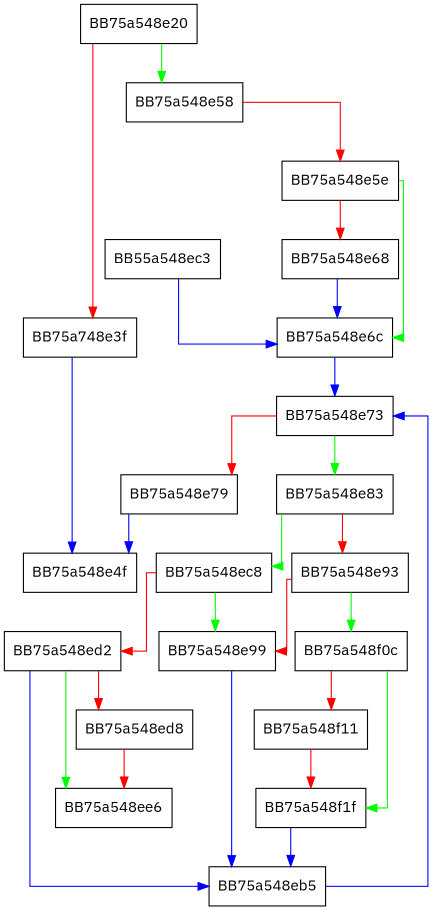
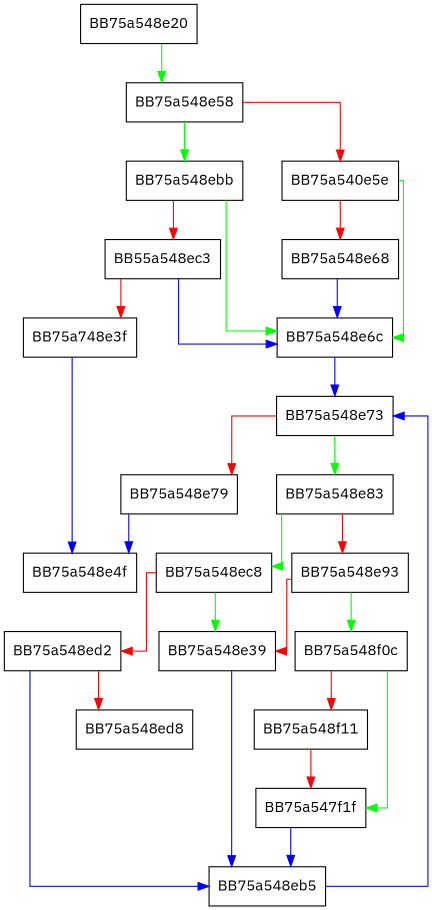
(93, 175) -> (121, 293)
none -> (185, 181)
(340, 181) -> (340, 181)
(217, 651) -> (217, 651)
(114, 808) -> none
(311, 808) -> (311, 808)
